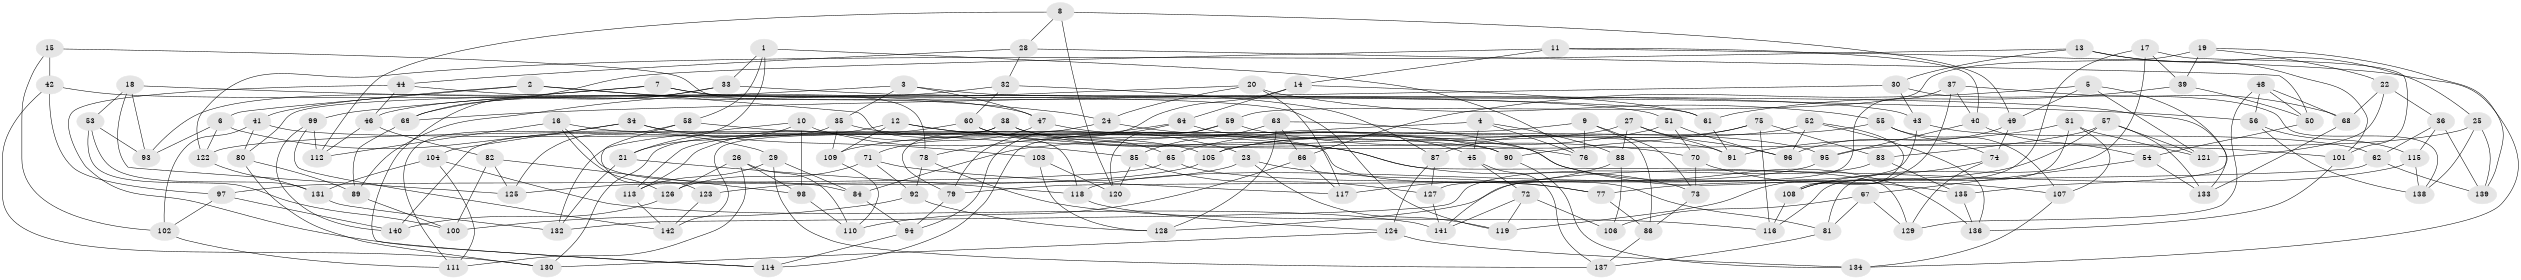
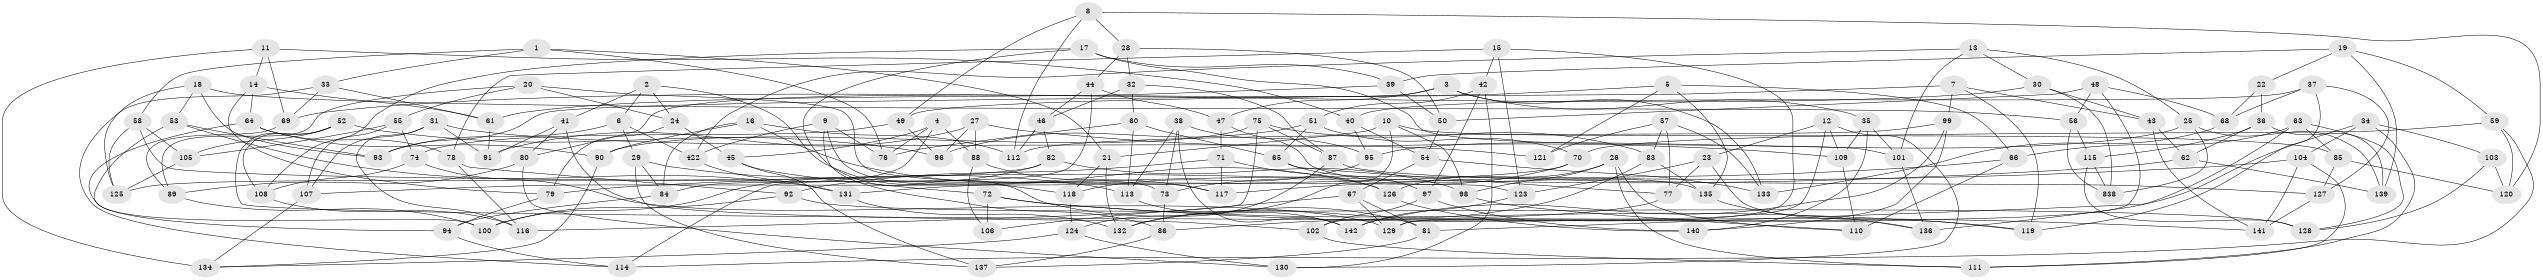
none -> (1509, 122)
(2304, 148) -> none
(203, 158) -> (693, 158)
(2420, 195) -> (2110, 195)
